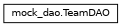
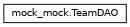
(61, 13) -> (65, 13)
